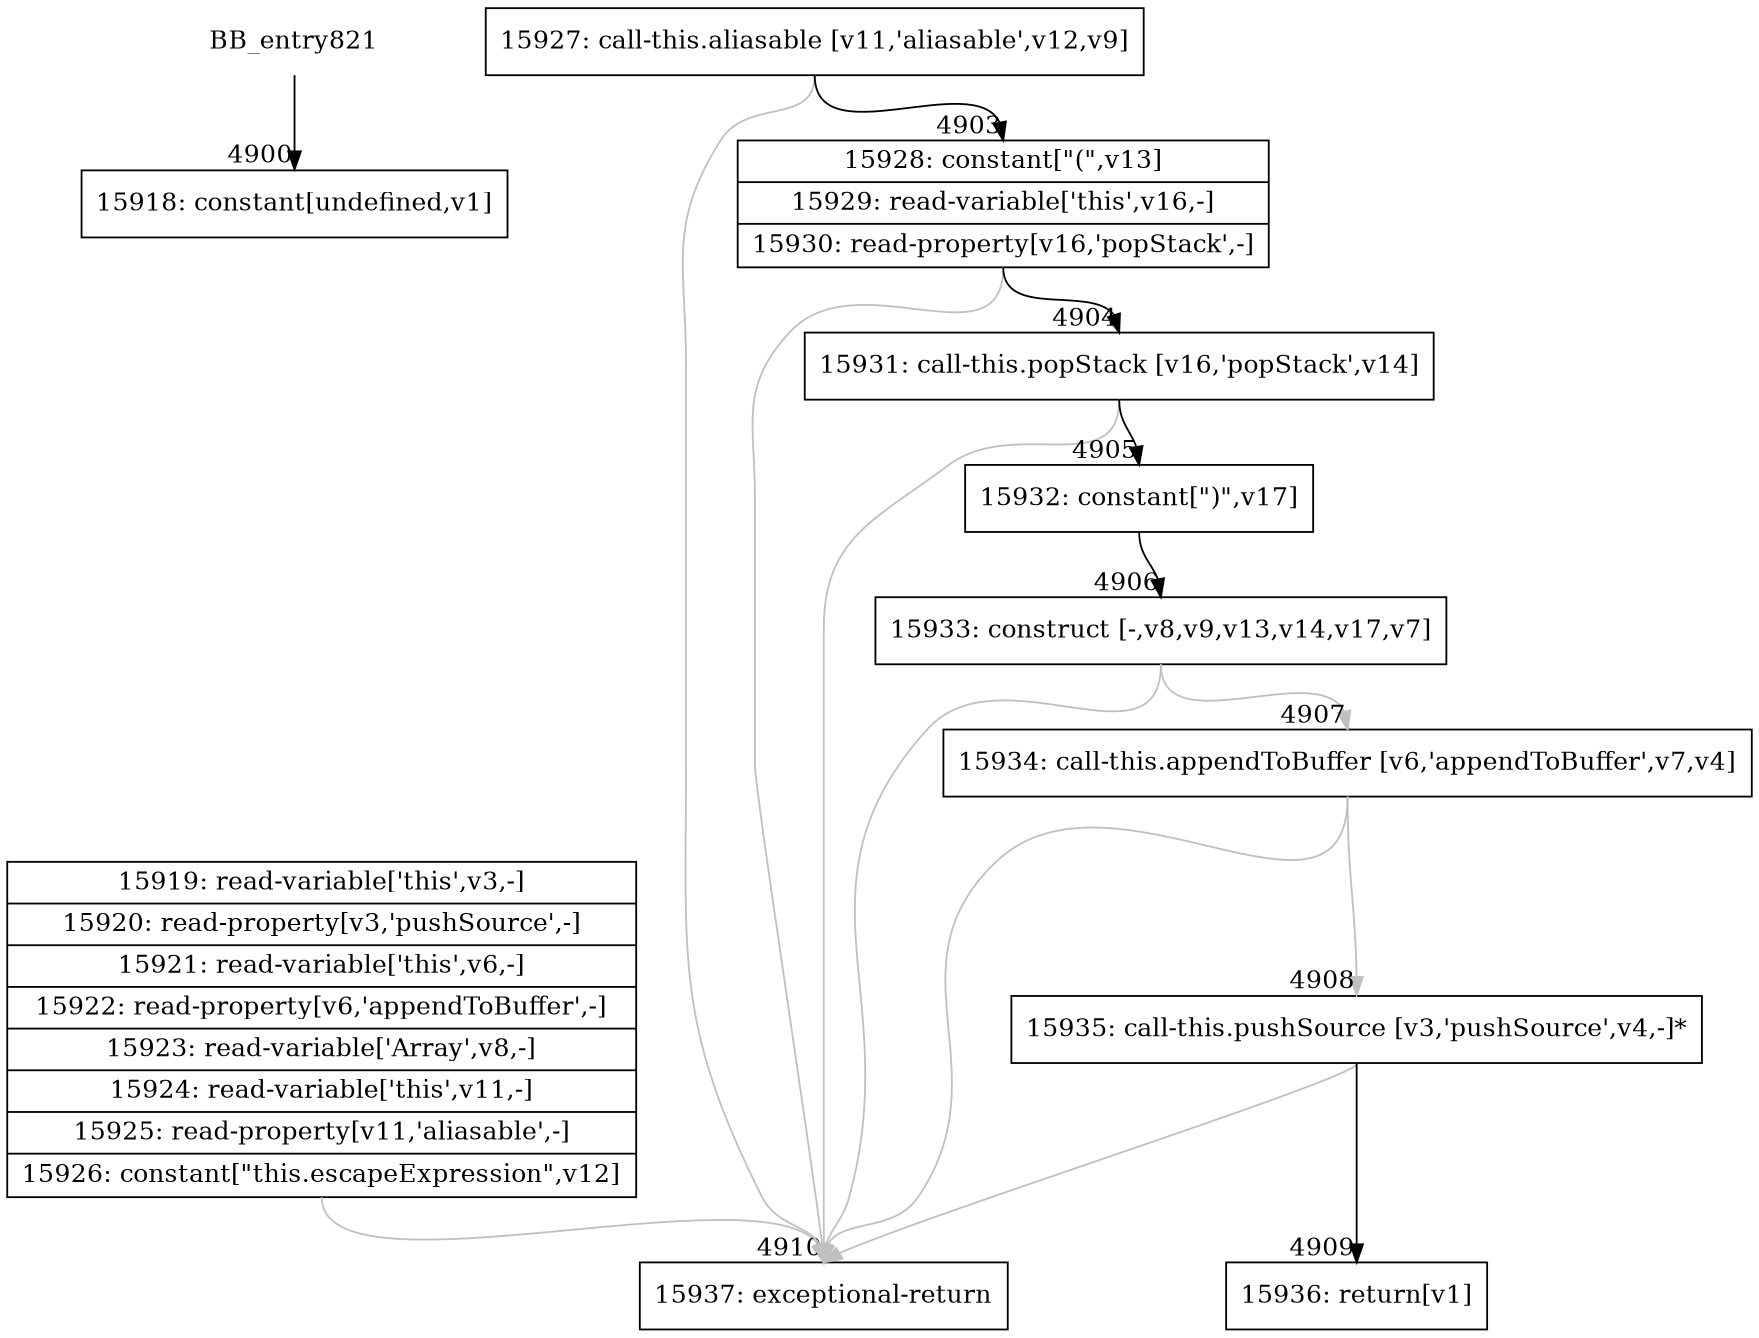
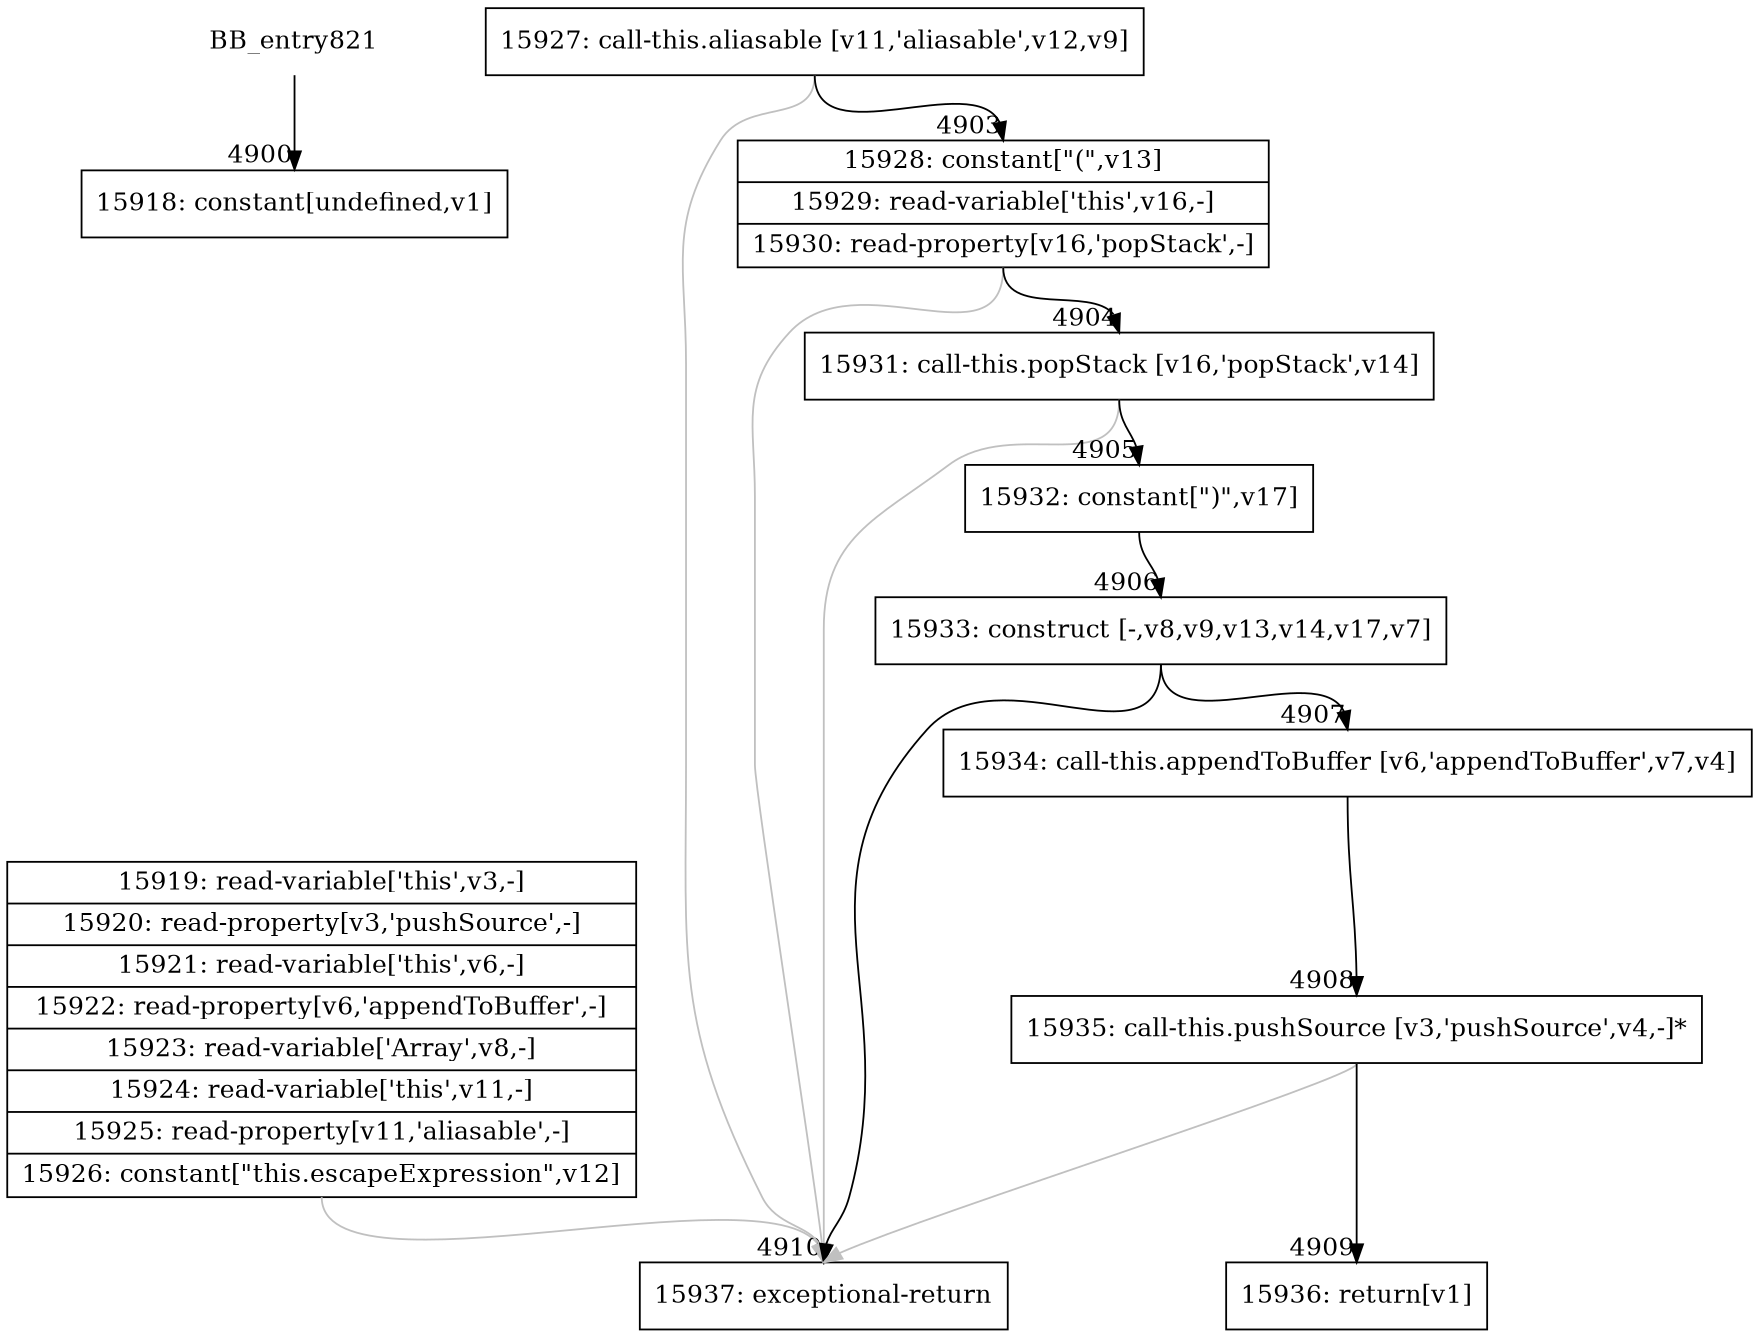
(1245, 698) -> (1245, 698)
(862, 846) -> (862, 846)
(978, 885) -> none
(1351, 887) -> (1351, 887)
